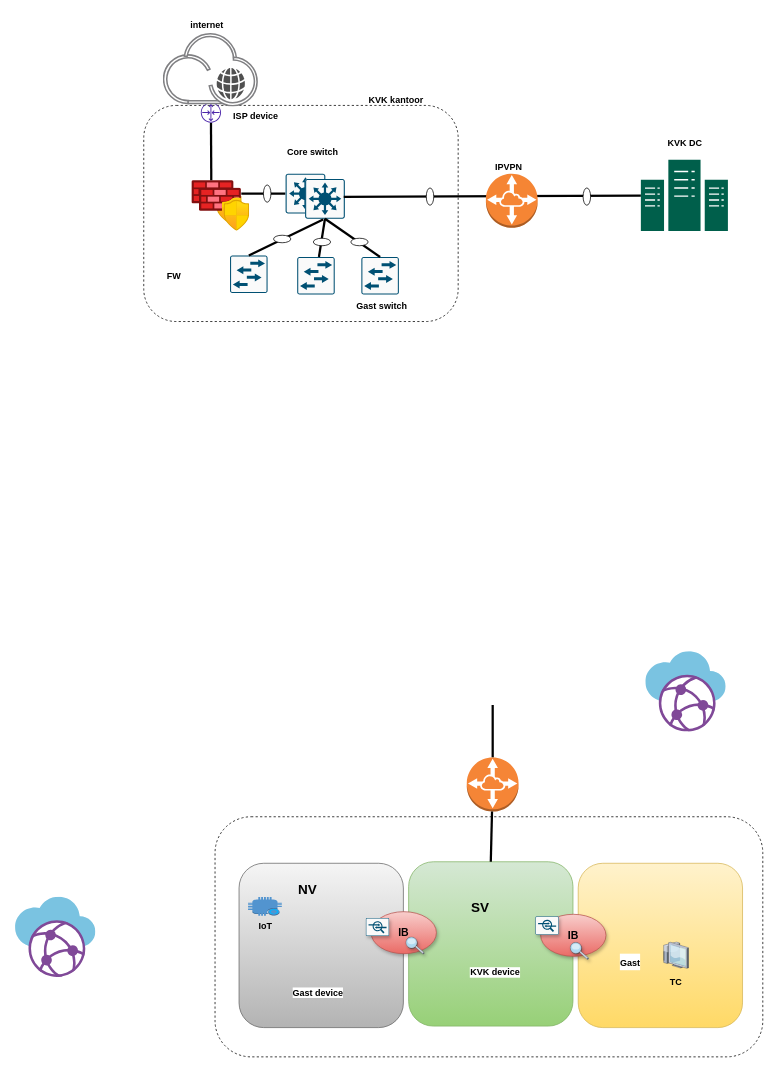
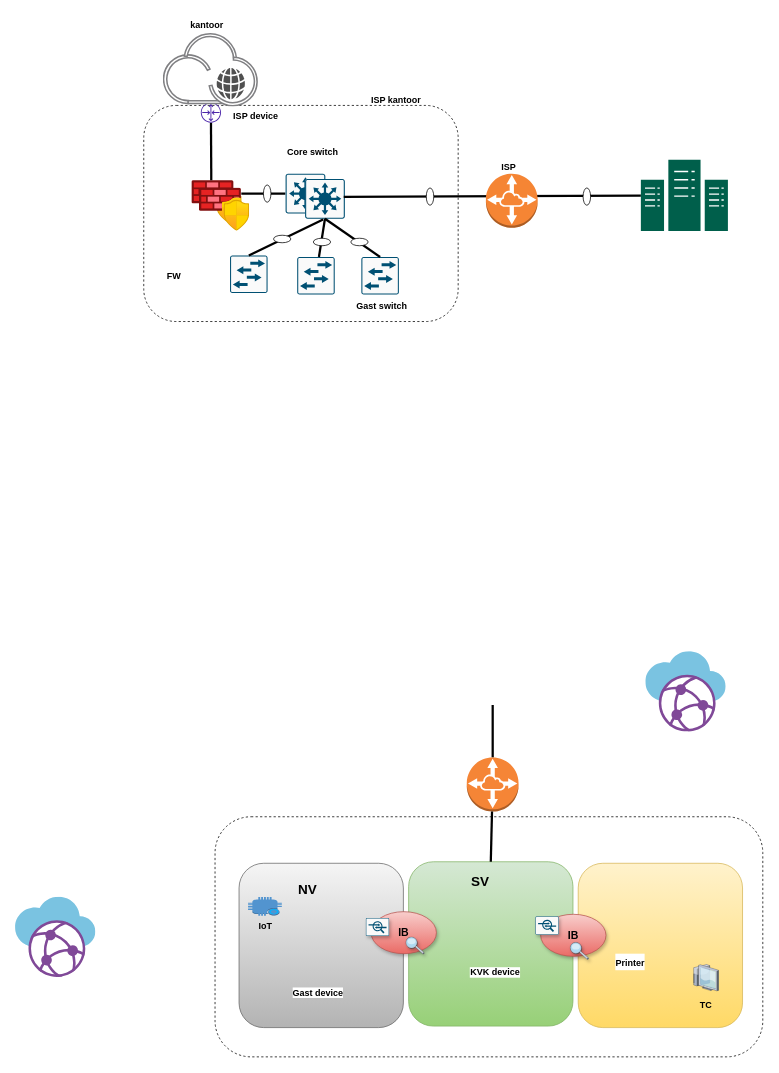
(207, 25) -> (207, 25)
(396, 100) -> (396, 100)
(684, 143) -> none
(509, 167) -> (509, 167)
(480, 908) -> (480, 882)
(675, 955) -> (705, 977)
(630, 962) -> (630, 962)
